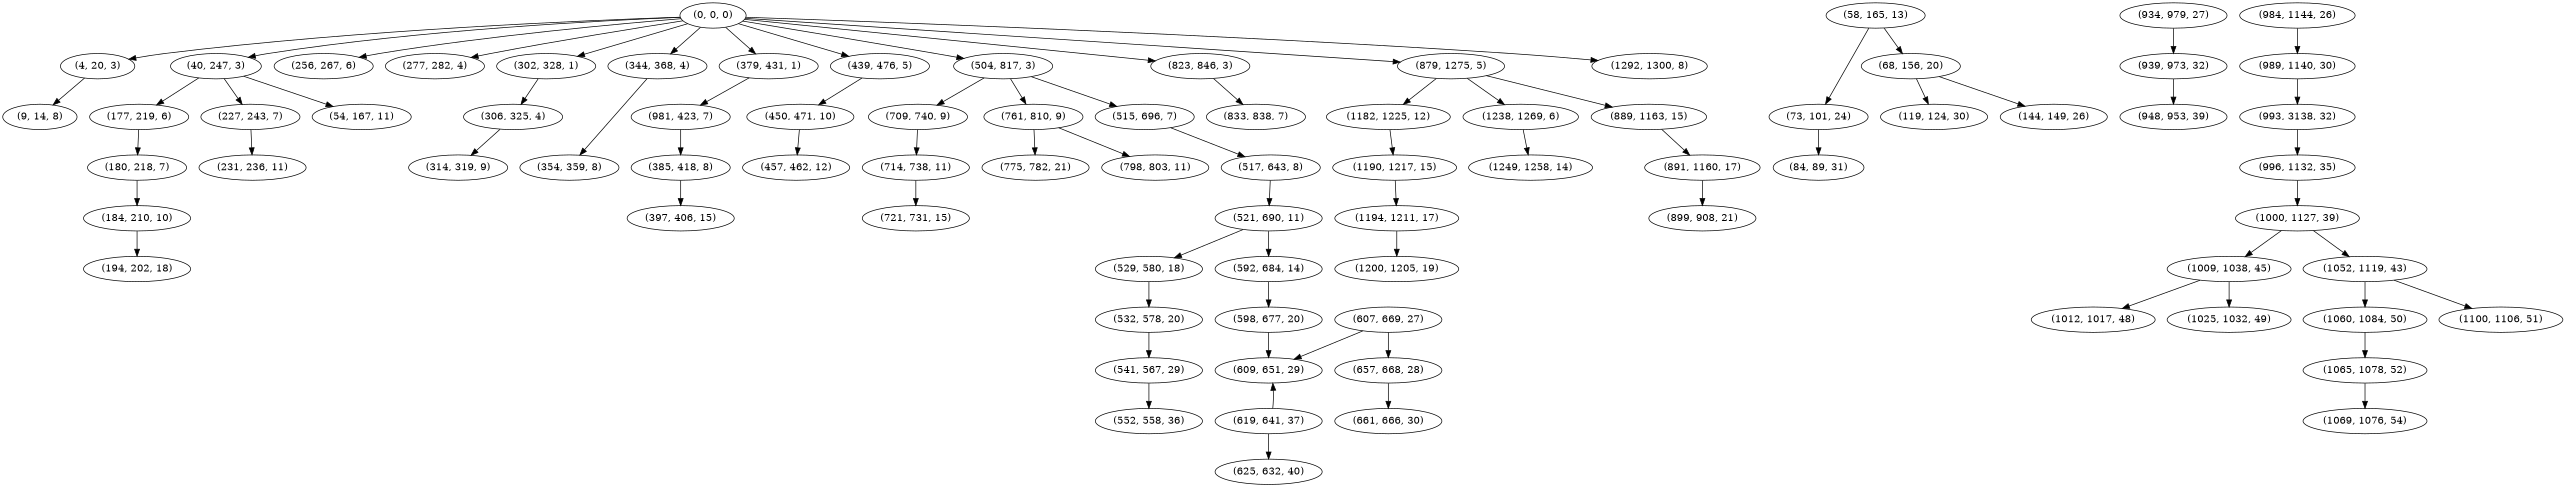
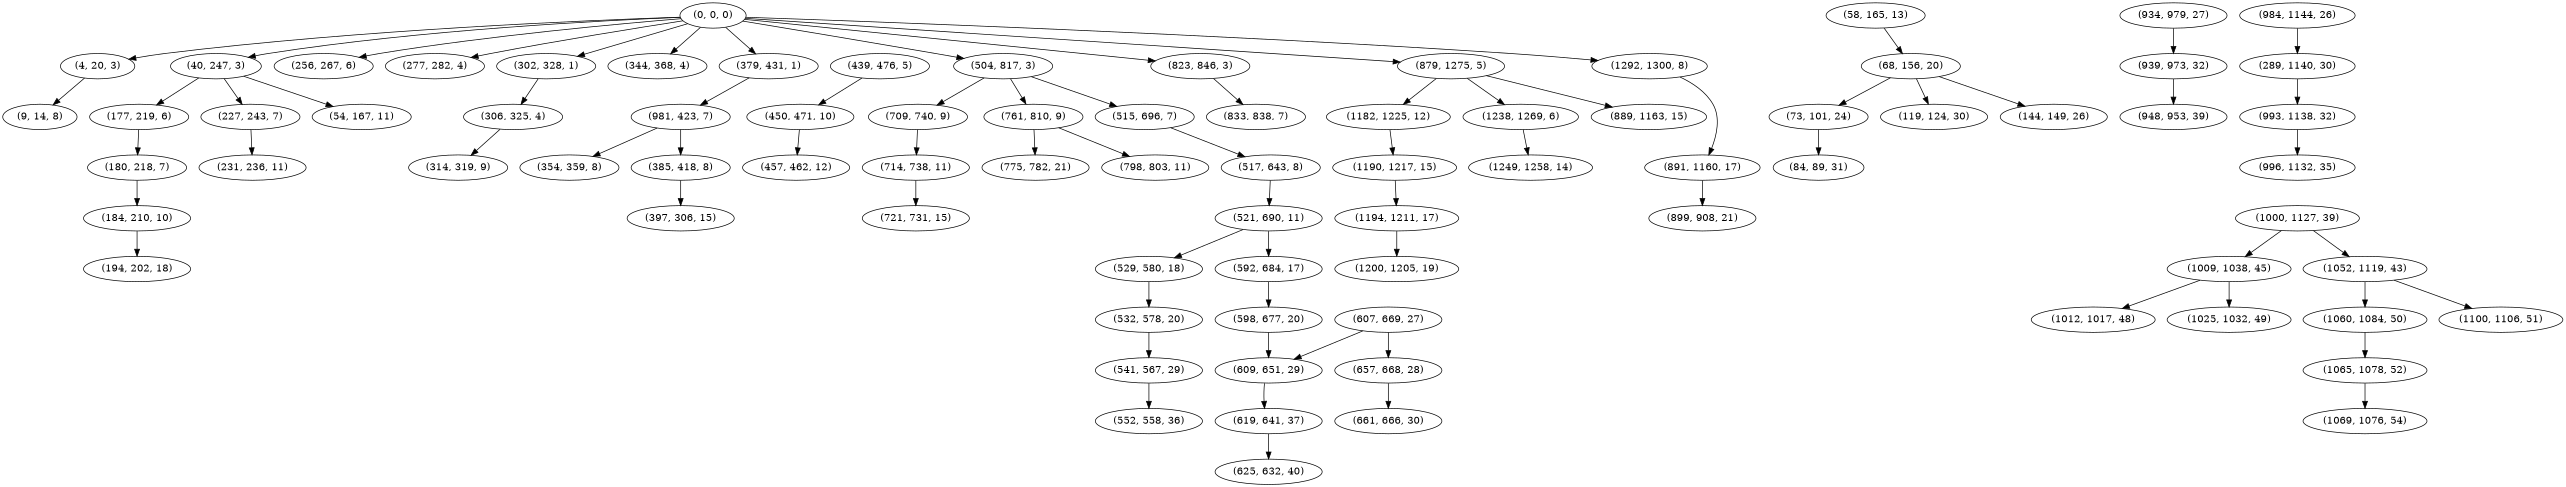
(790, 39) -> none
(1849, 63) -> (1868, 90)
(2297, 66) -> (2297, 66)
(616, 114) -> (628, 141)
(2297, 117) -> (2297, 117)
(1673, 140) -> (1713, 105)
(2297, 189) -> none
(681, 218) -> (681, 218)
(1269, 269) -> (1269, 269)
(1273, 399) -> (1264, 392)
